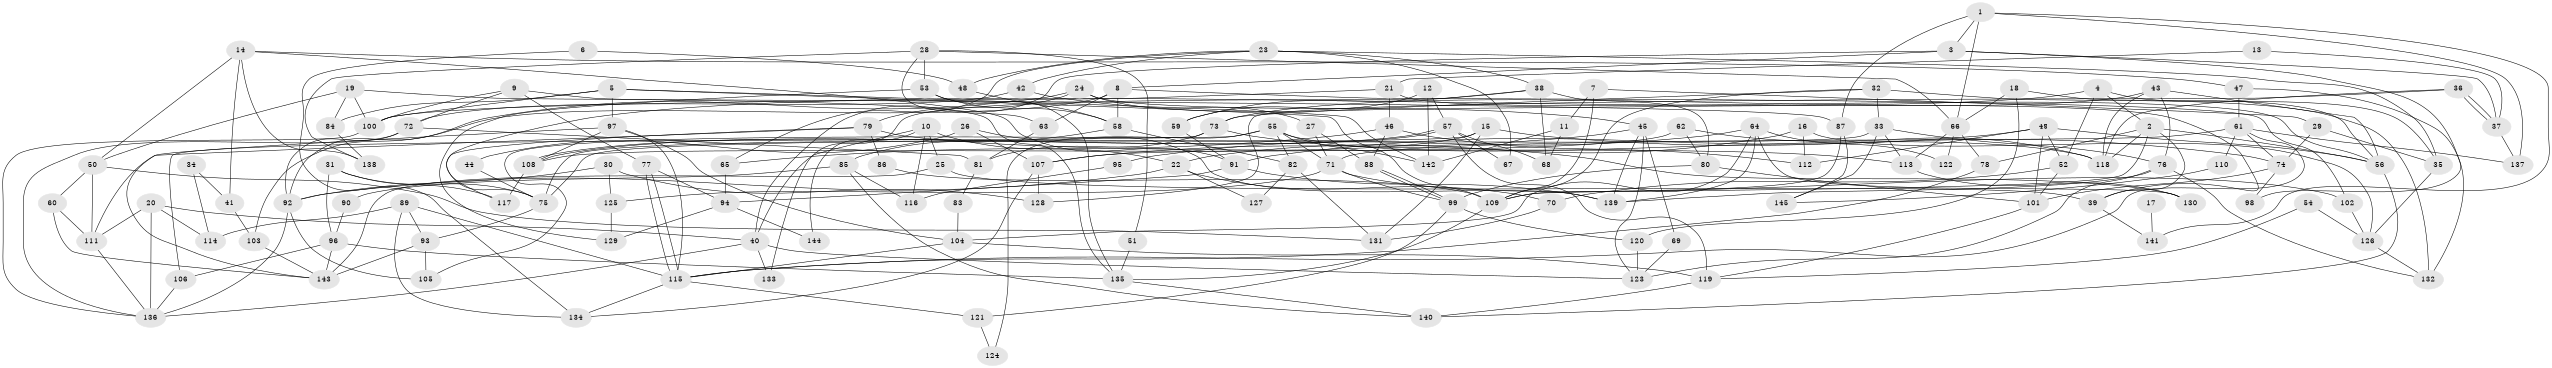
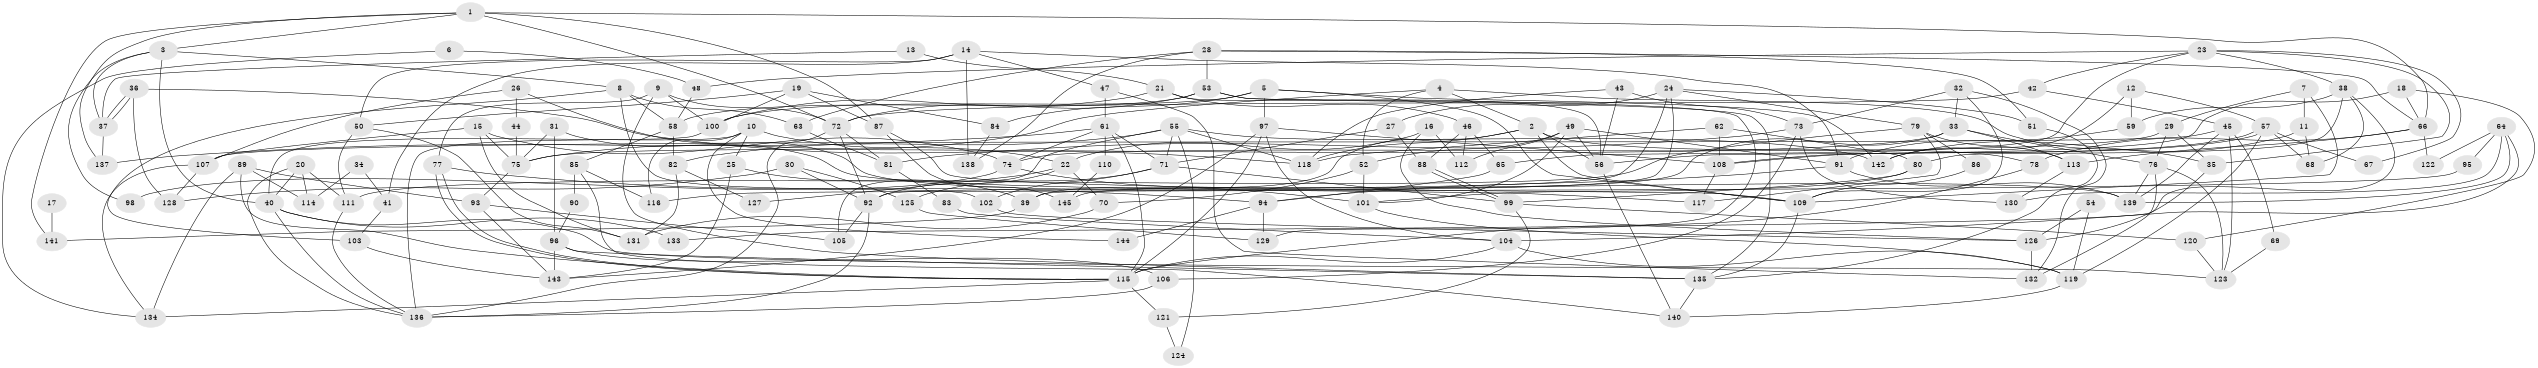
none -> (674, 66)
none -> (1836, 98)
none -> (1022, 106)
(2170, 126) -> (2161, 146)
(53, 203) -> none
